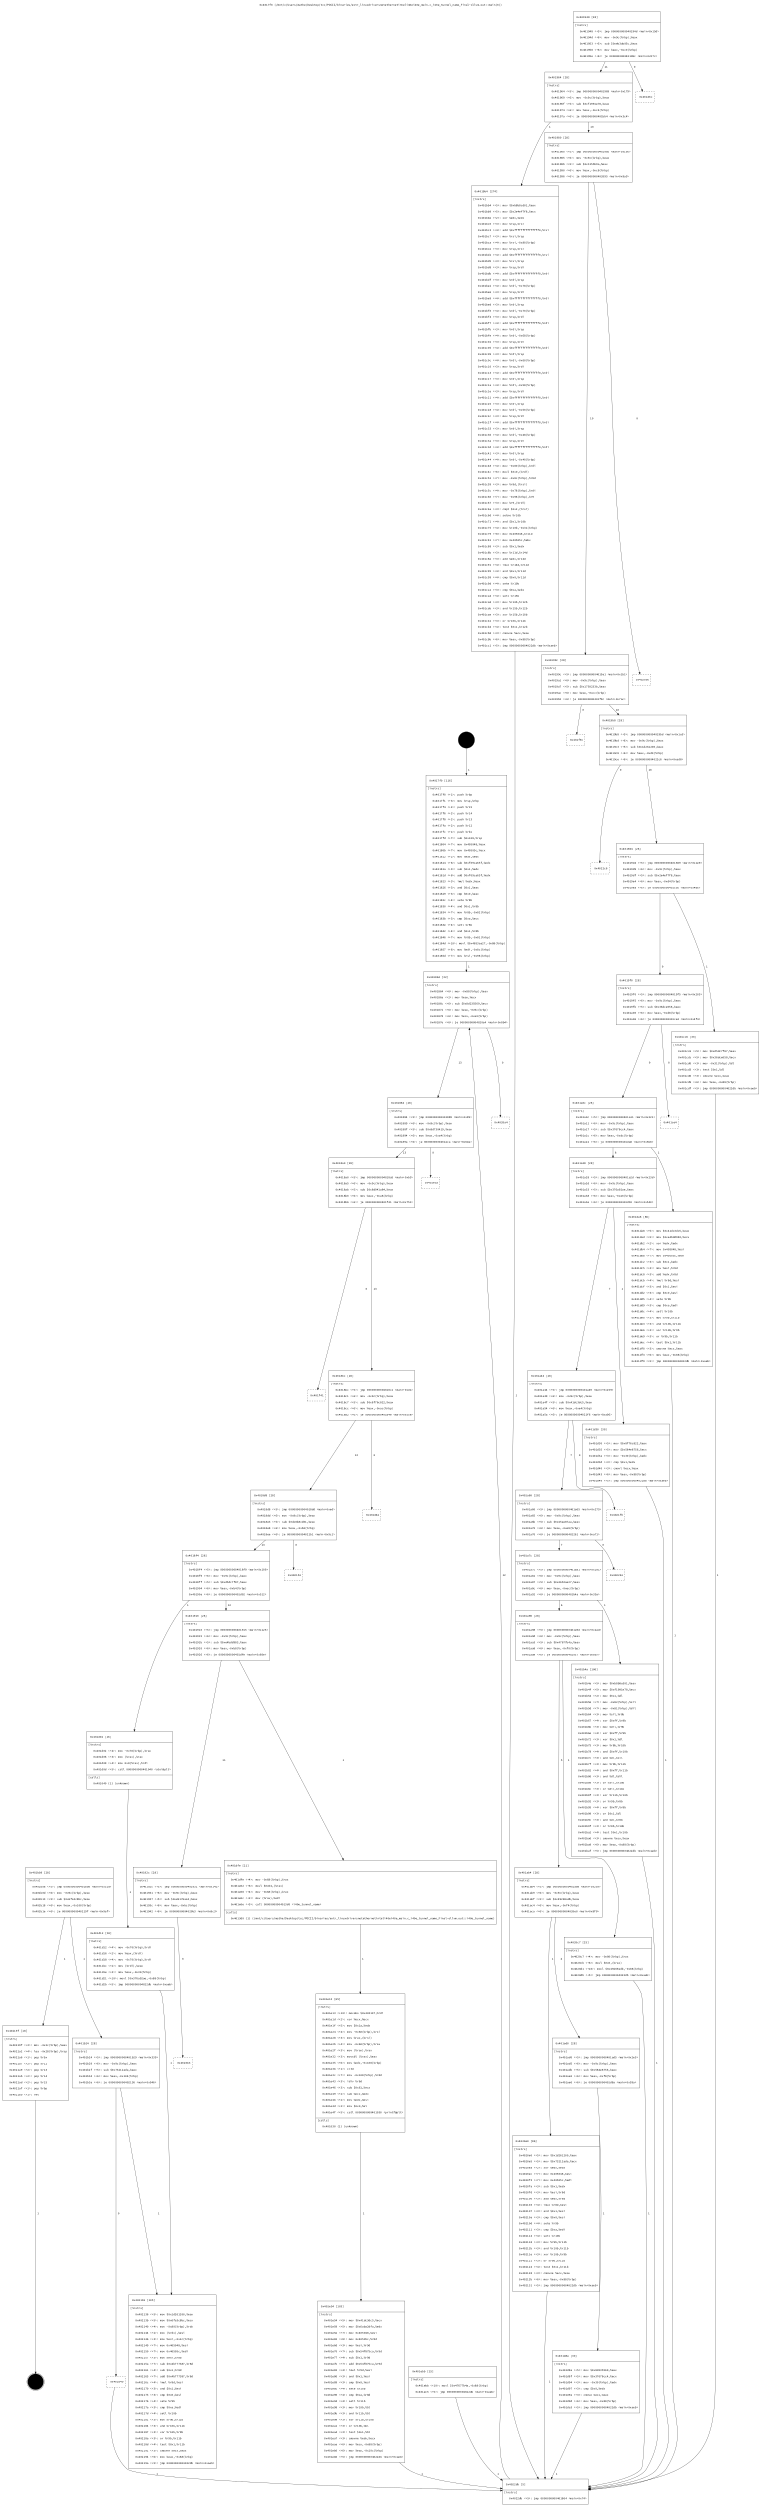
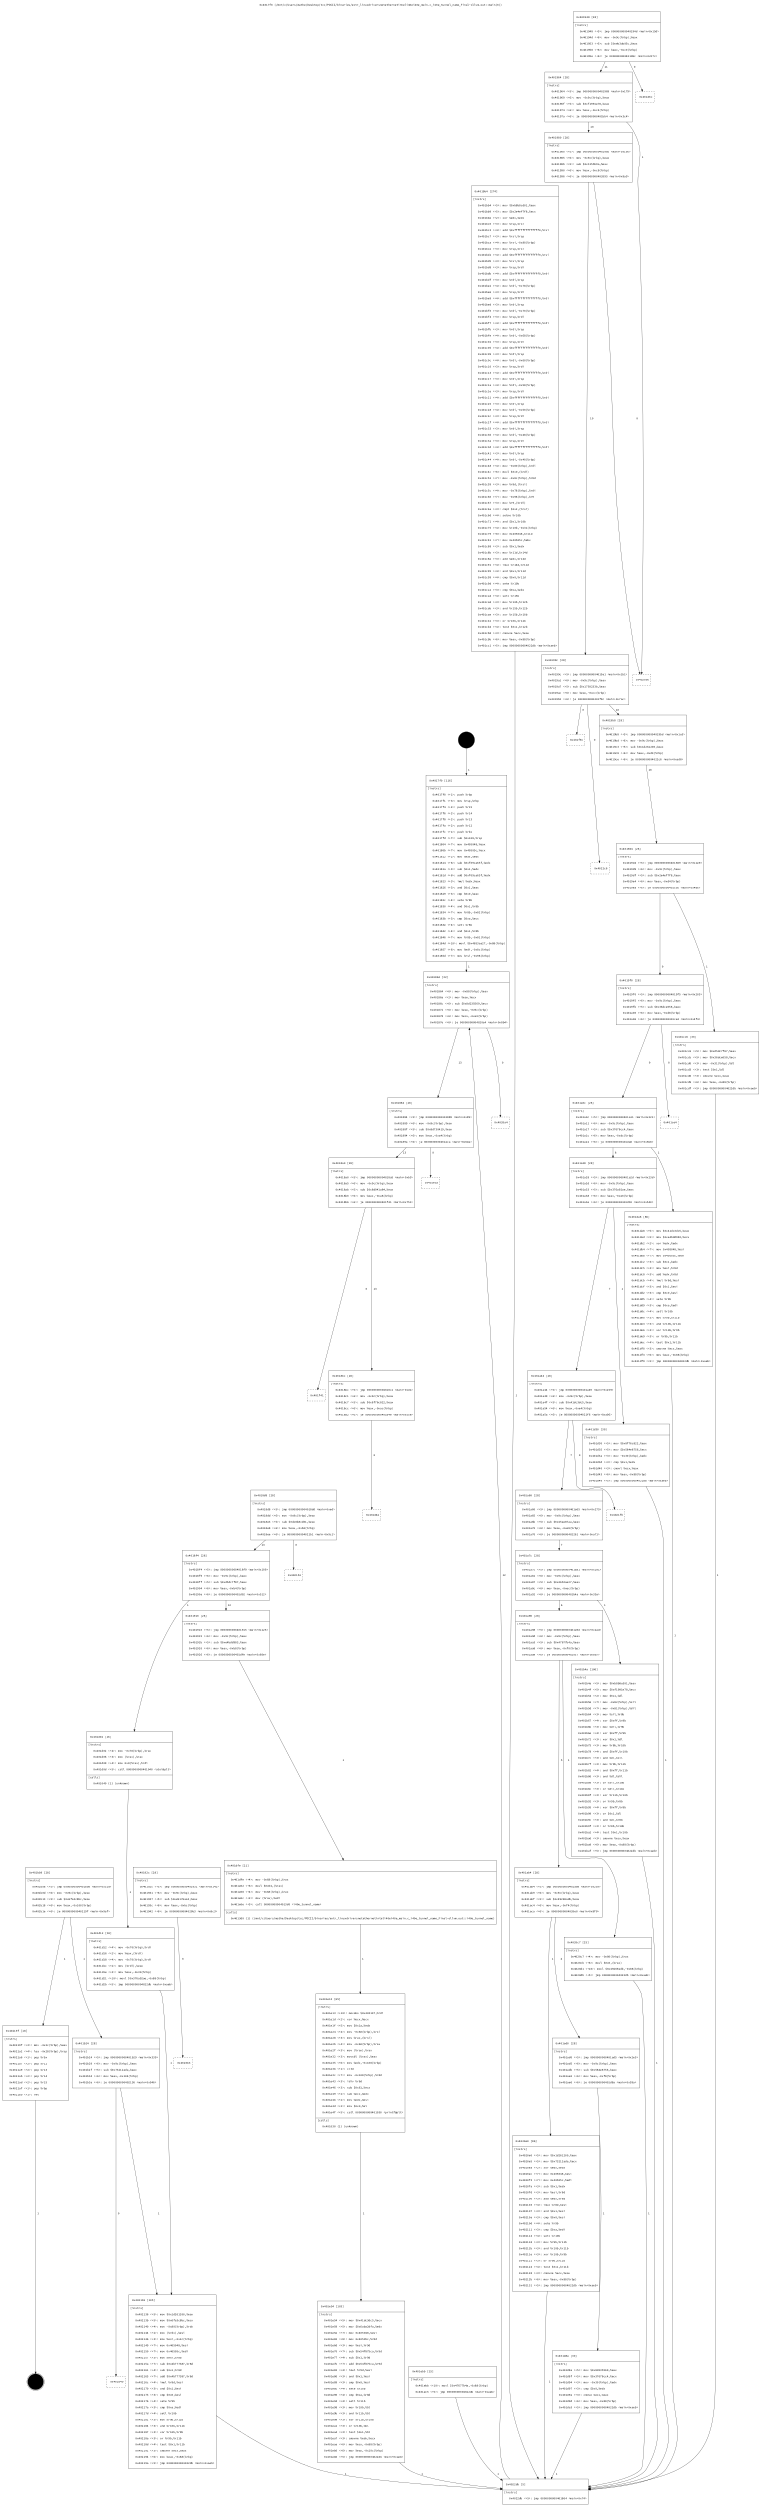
(533, 151) -> (643, 395)
(604, 811) -> (593, 783)
(333, 1454) -> none
(616, 1575) -> none
(202, 1763) -> none
(270, 2483) -> (351, 2476)
